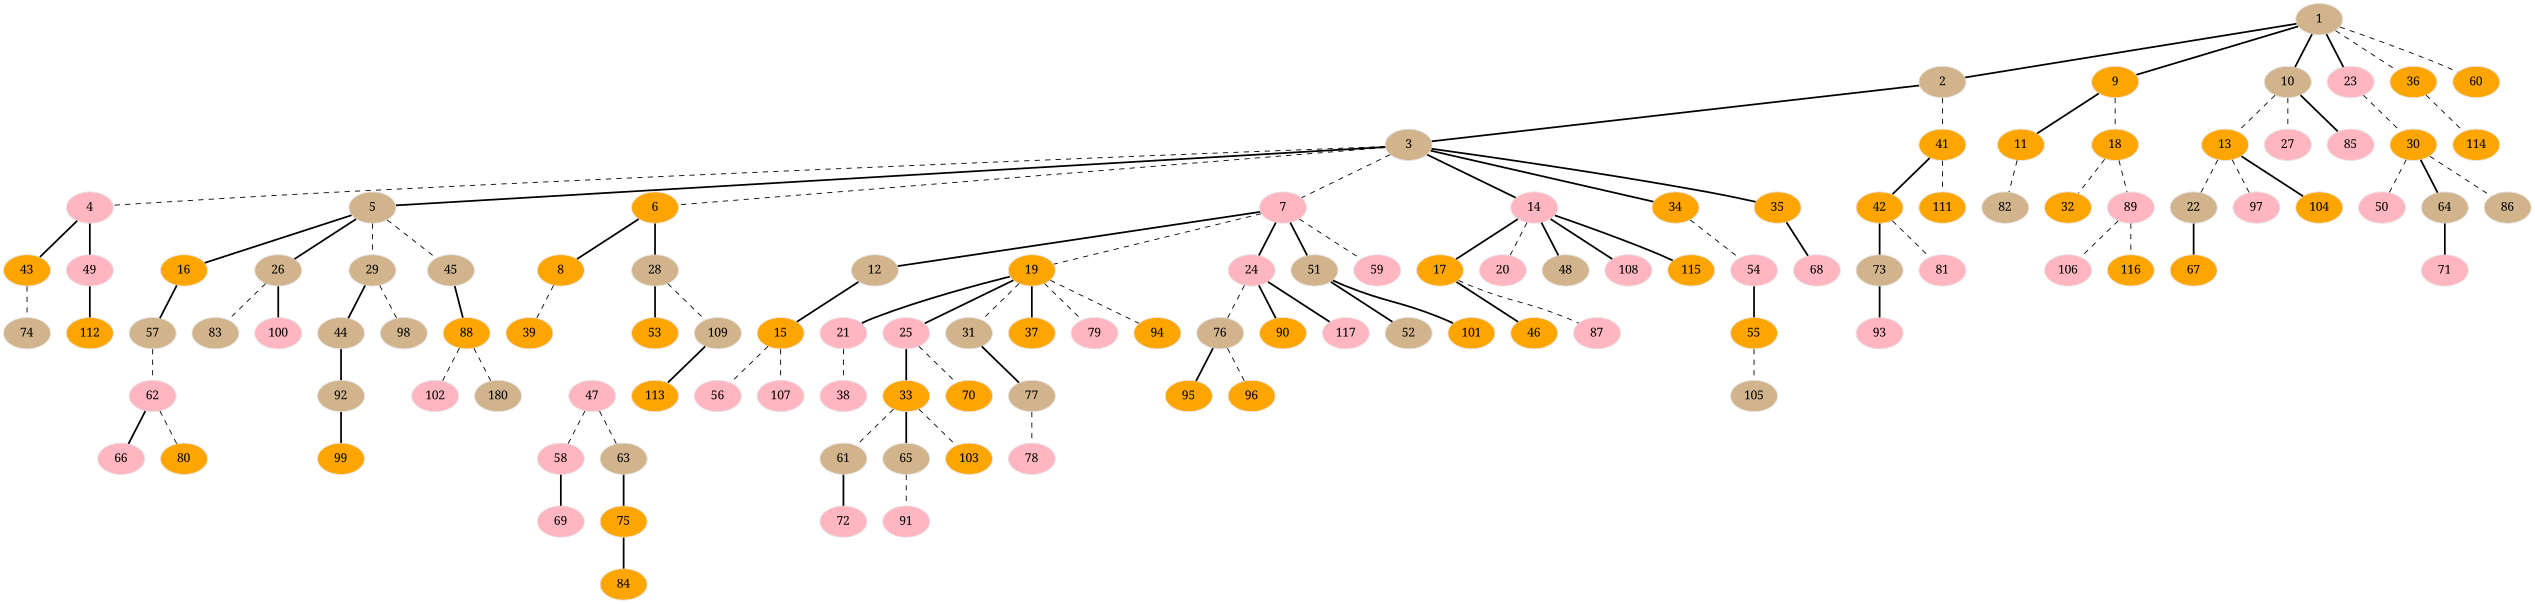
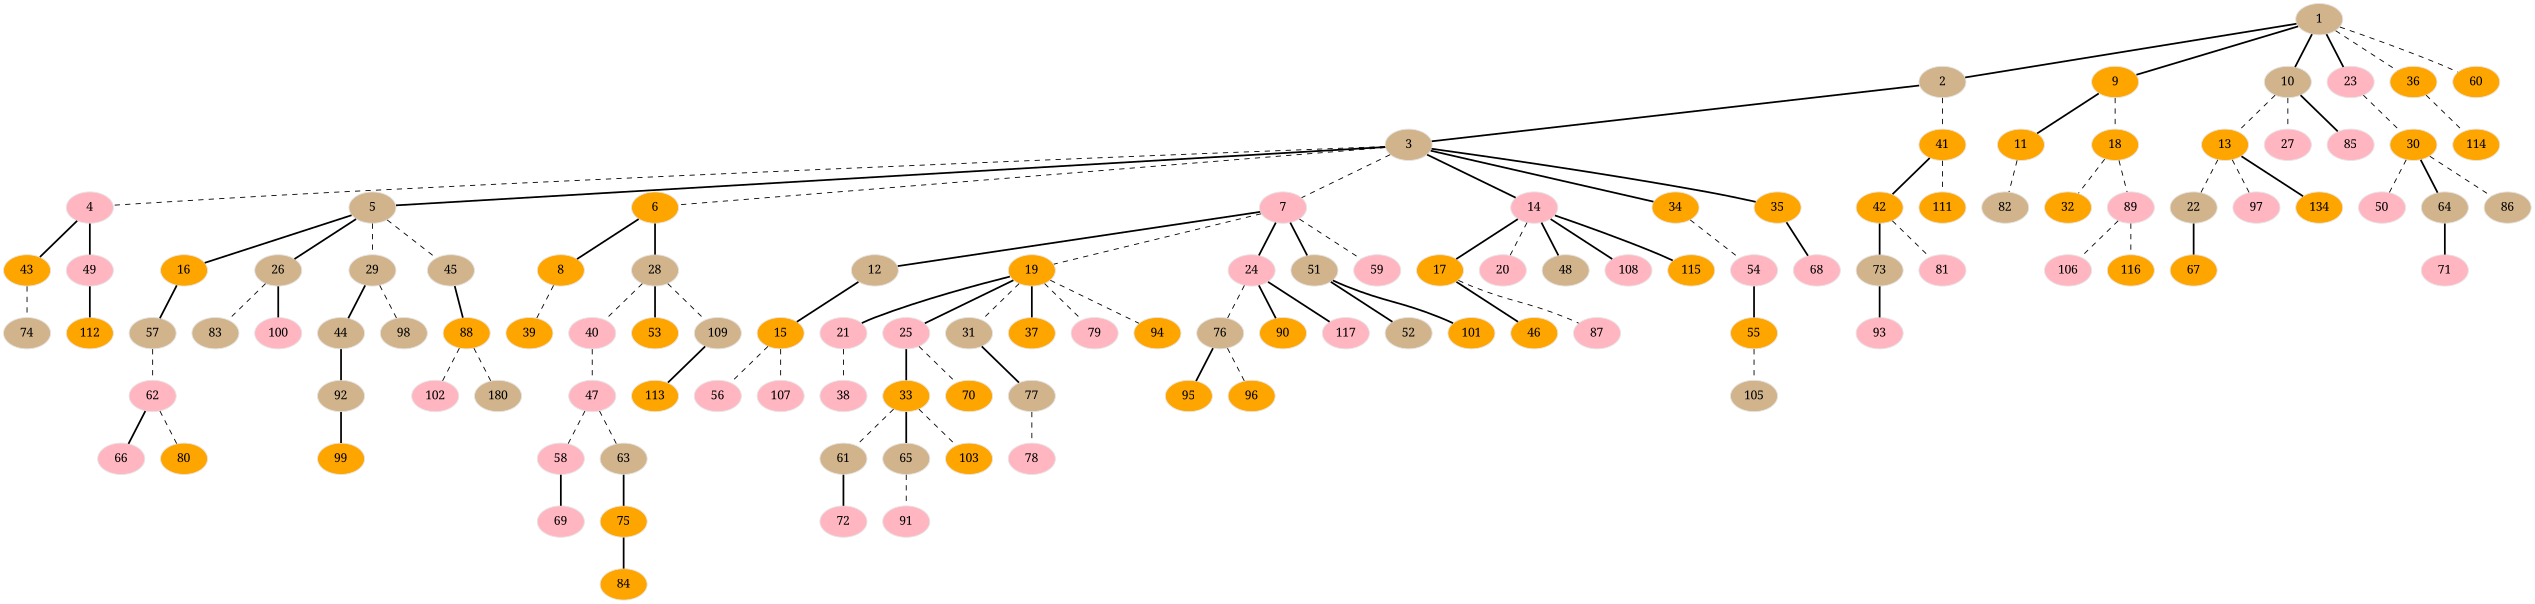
(2319, 208) -> (2319, 208)
none -> (592, 333)
